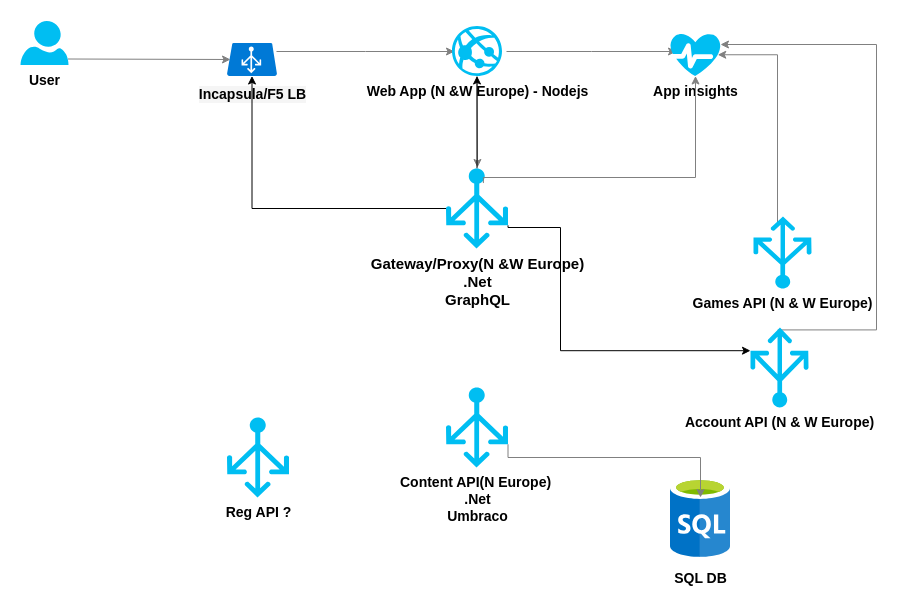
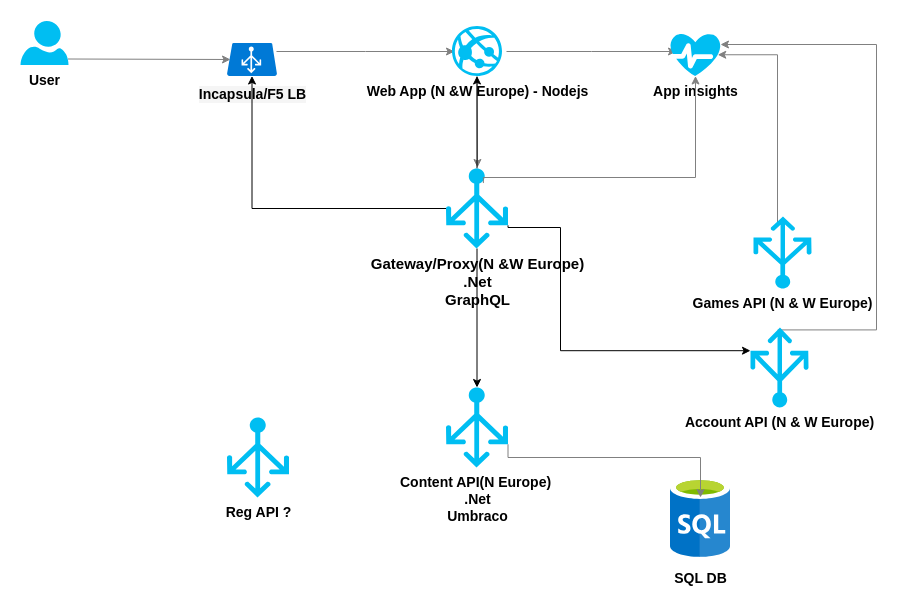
none -> (477, 315)
